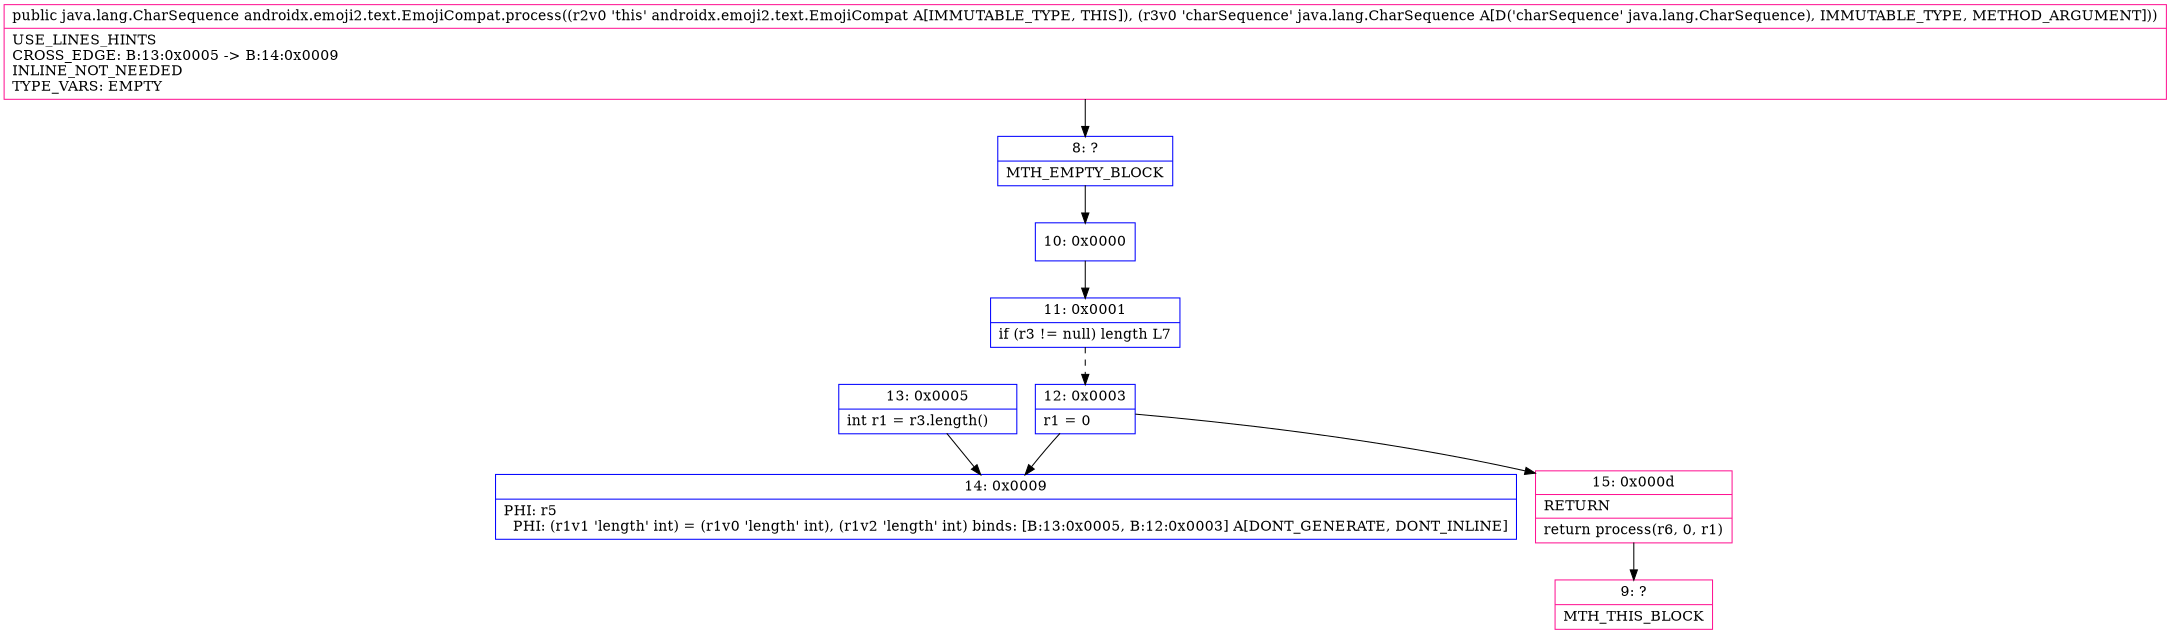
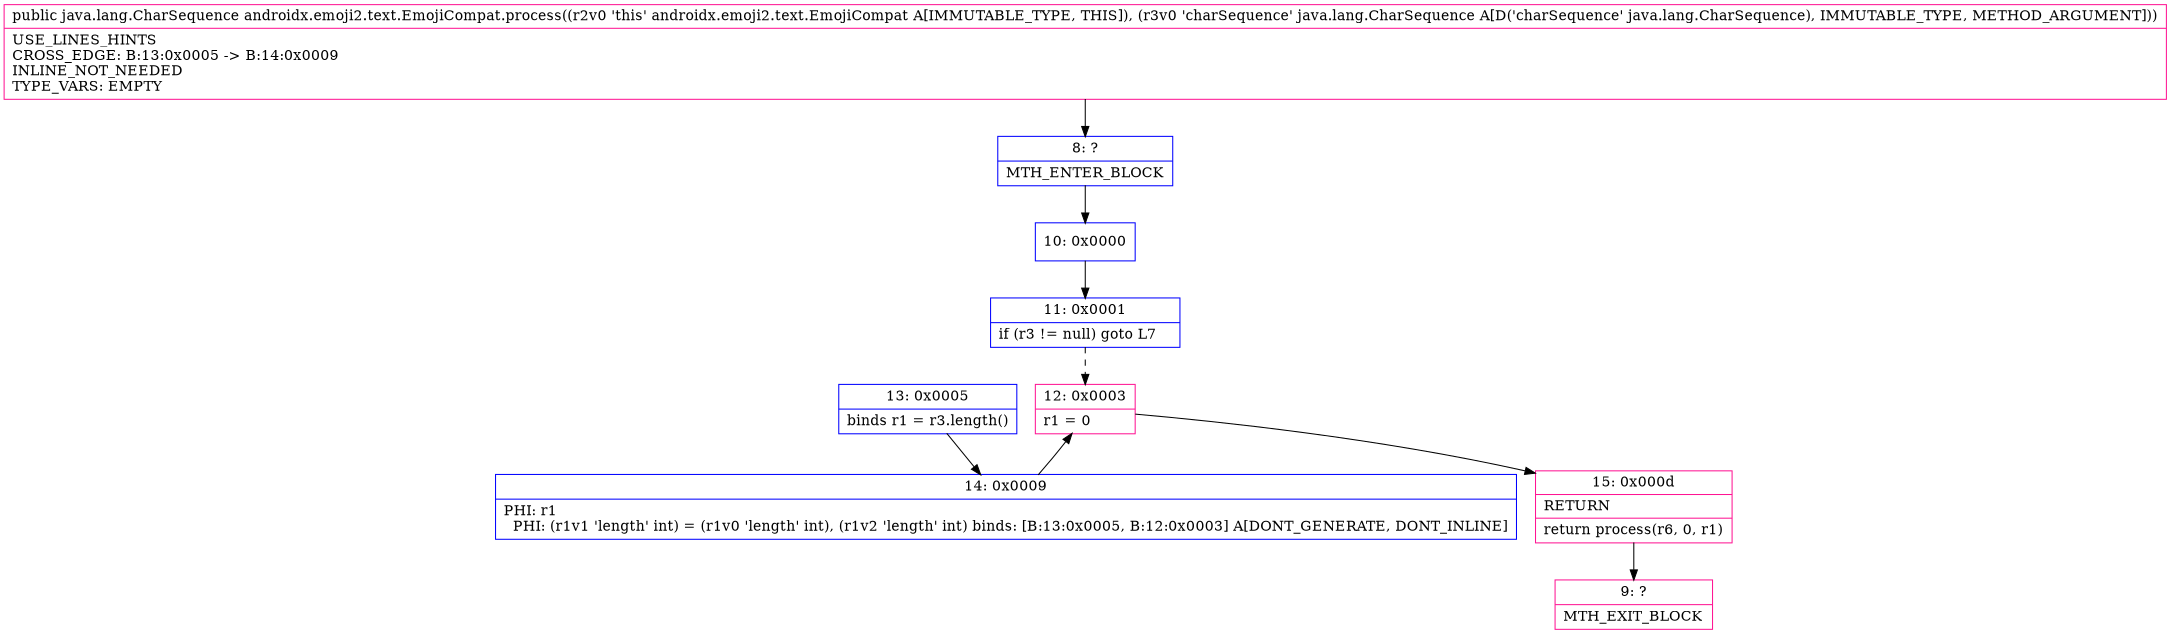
(1085, 173) -> (1085, 173)
(1085, 334) -> (1078, 334)
(1085, 409) -> (1085, 409)
(918, 421) -> (928, 421)
(1046, 450) -> (1052, 458)
(533, 511) -> (533, 511)
(1634, 616) -> (1633, 616)
